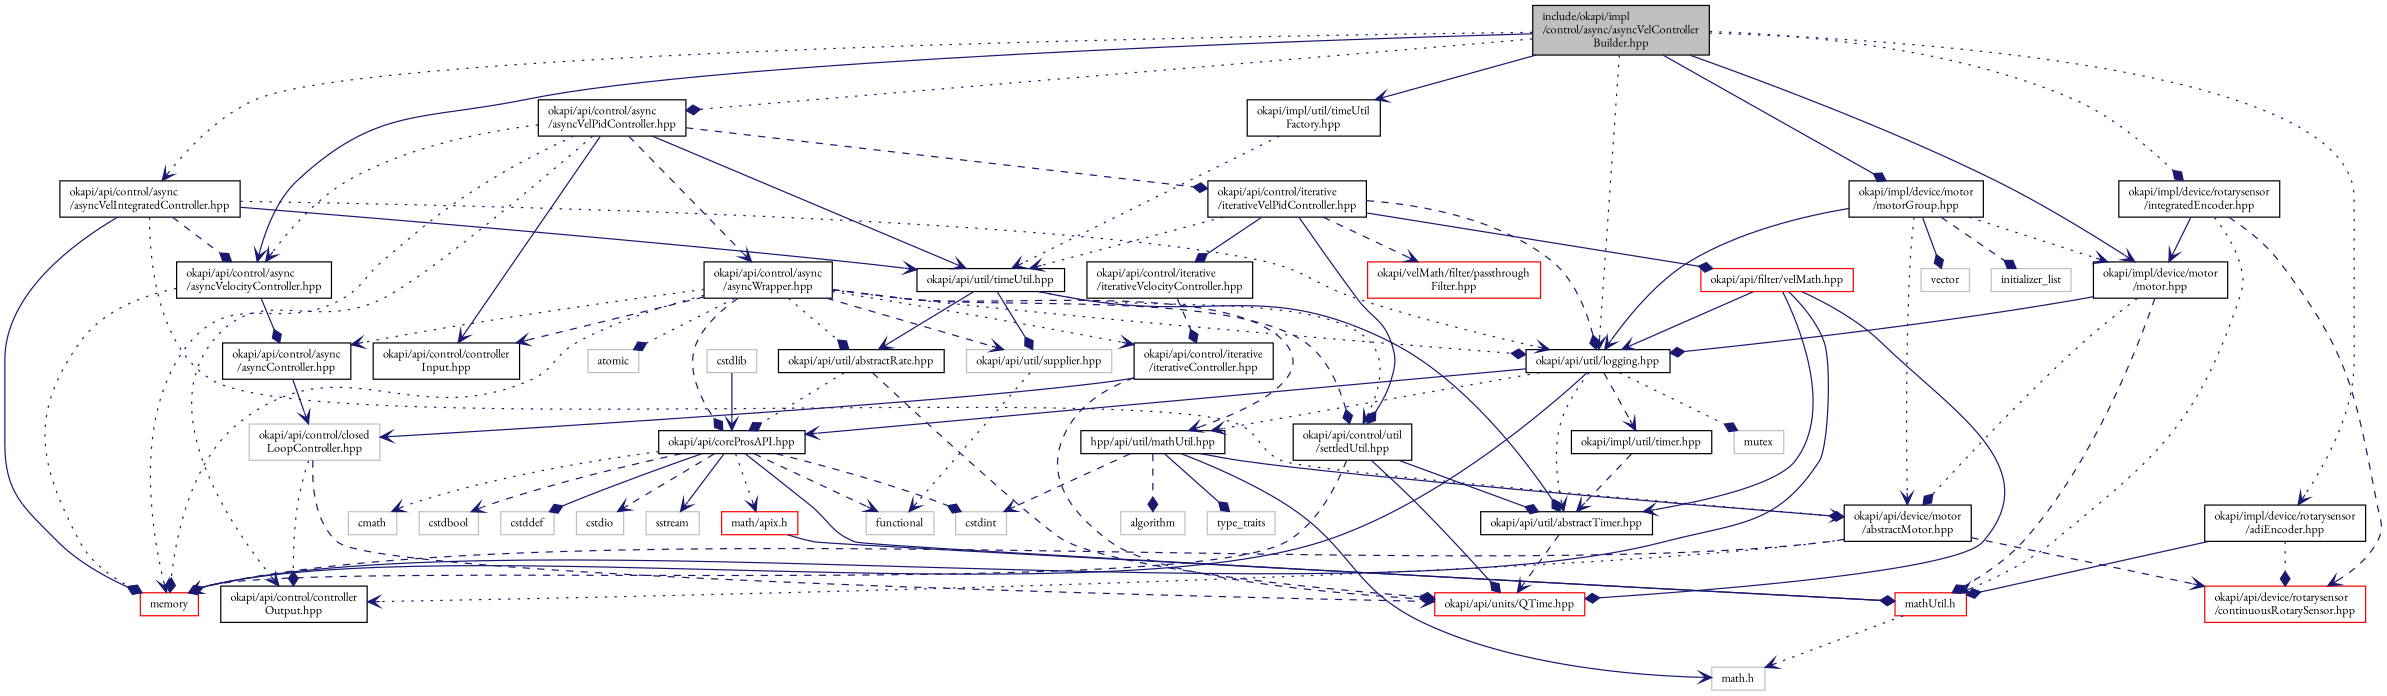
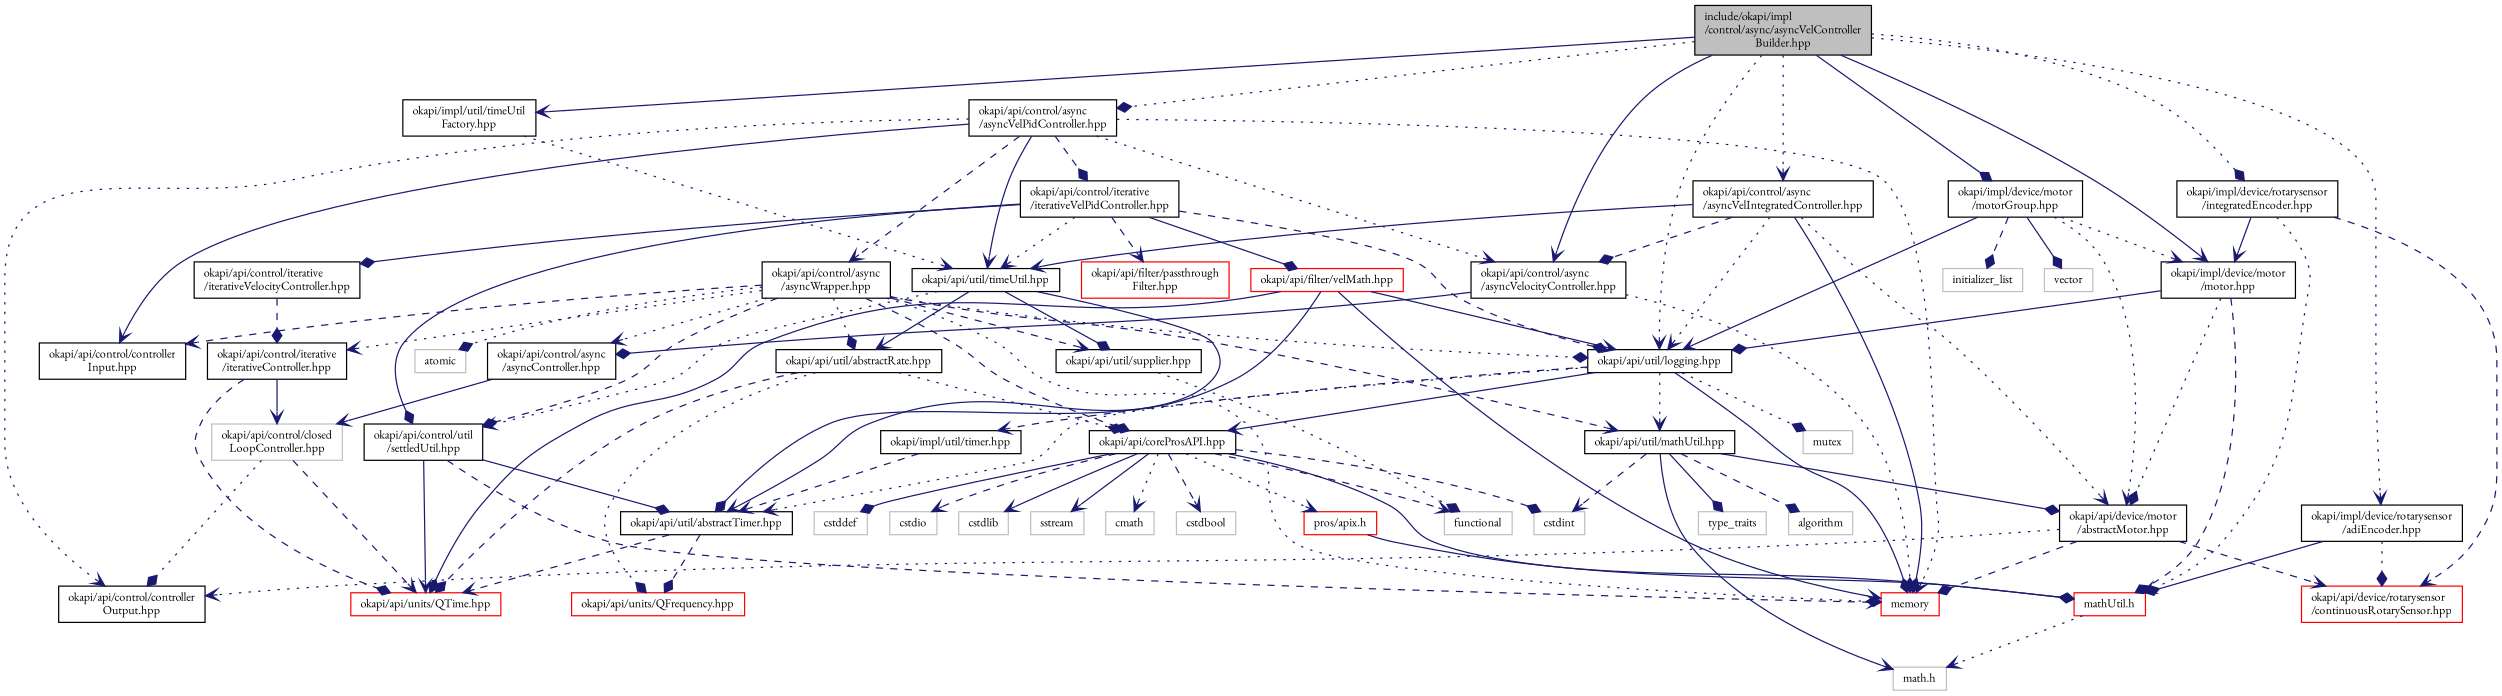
(1454, 280) -> (1155, 280)
(1039, 361) -> (1129, 361)
(732, 396) -> (1076, 480)
(974, 438) -> (1305, 432)
(1153, 442) -> (1660, 442)
(1433, 519) -> (425, 520)
(760, 523) -> (1340, 523)
none -> (658, 604)
